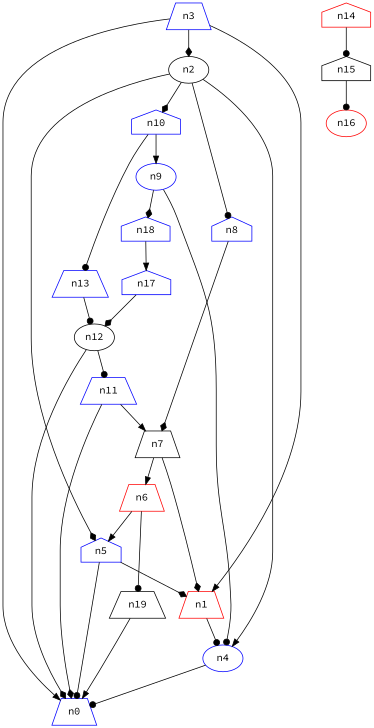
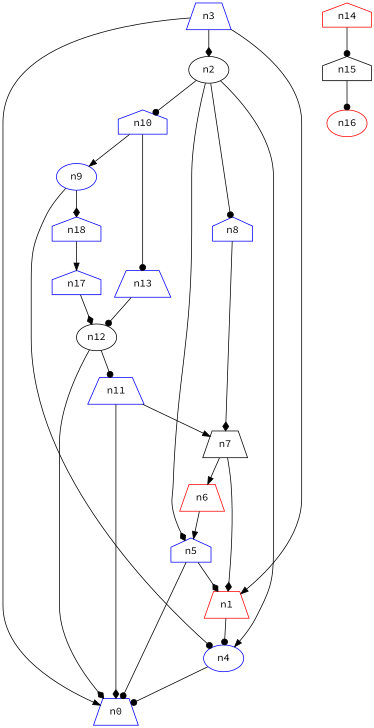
(174, 93) -> (177, 95)
(137, 605) -> none
